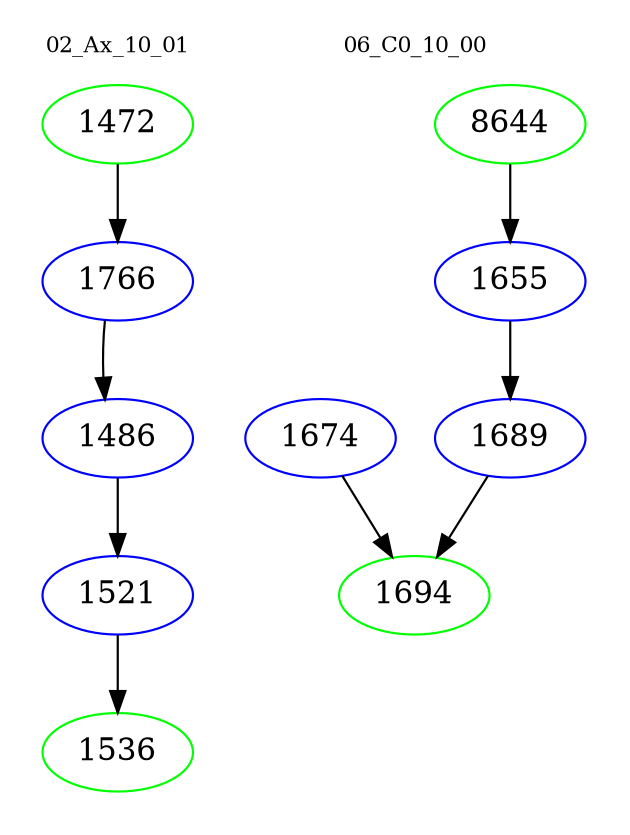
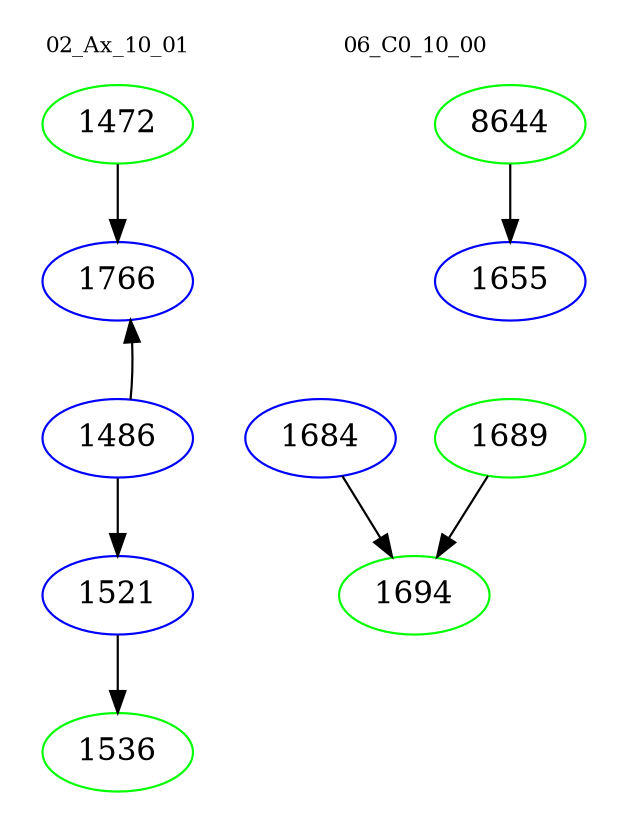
(103, 349) -> (132, 371)
(510, 349) -> none
(321, 438) -> (321, 438)
(510, 438) -> (510, 438)
